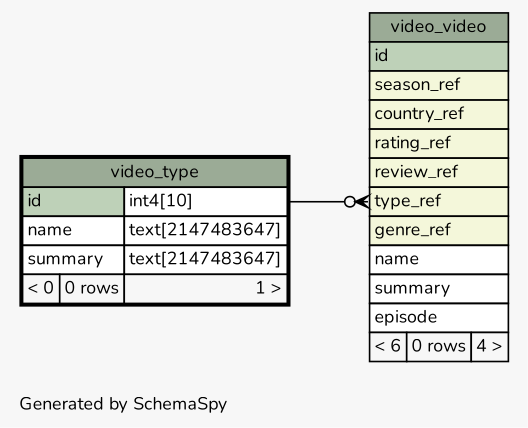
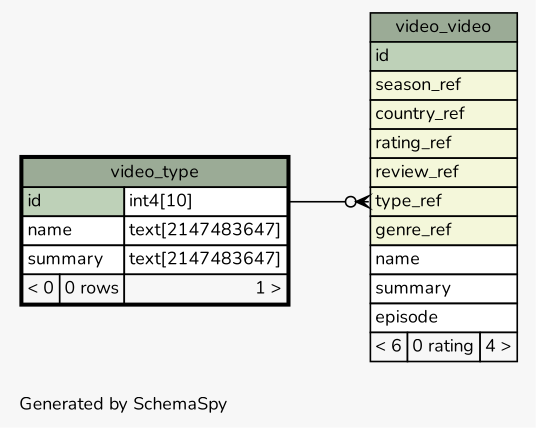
(439, 346) -> (444, 346)
